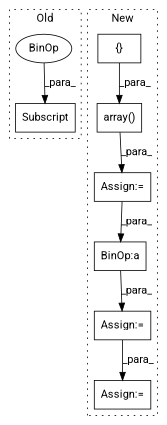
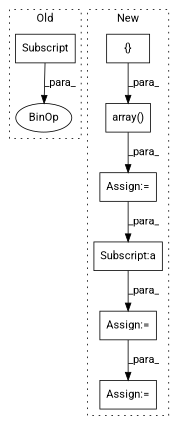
(44, 79) -> (45, 79)
(120, 256) -> (128, 256)
